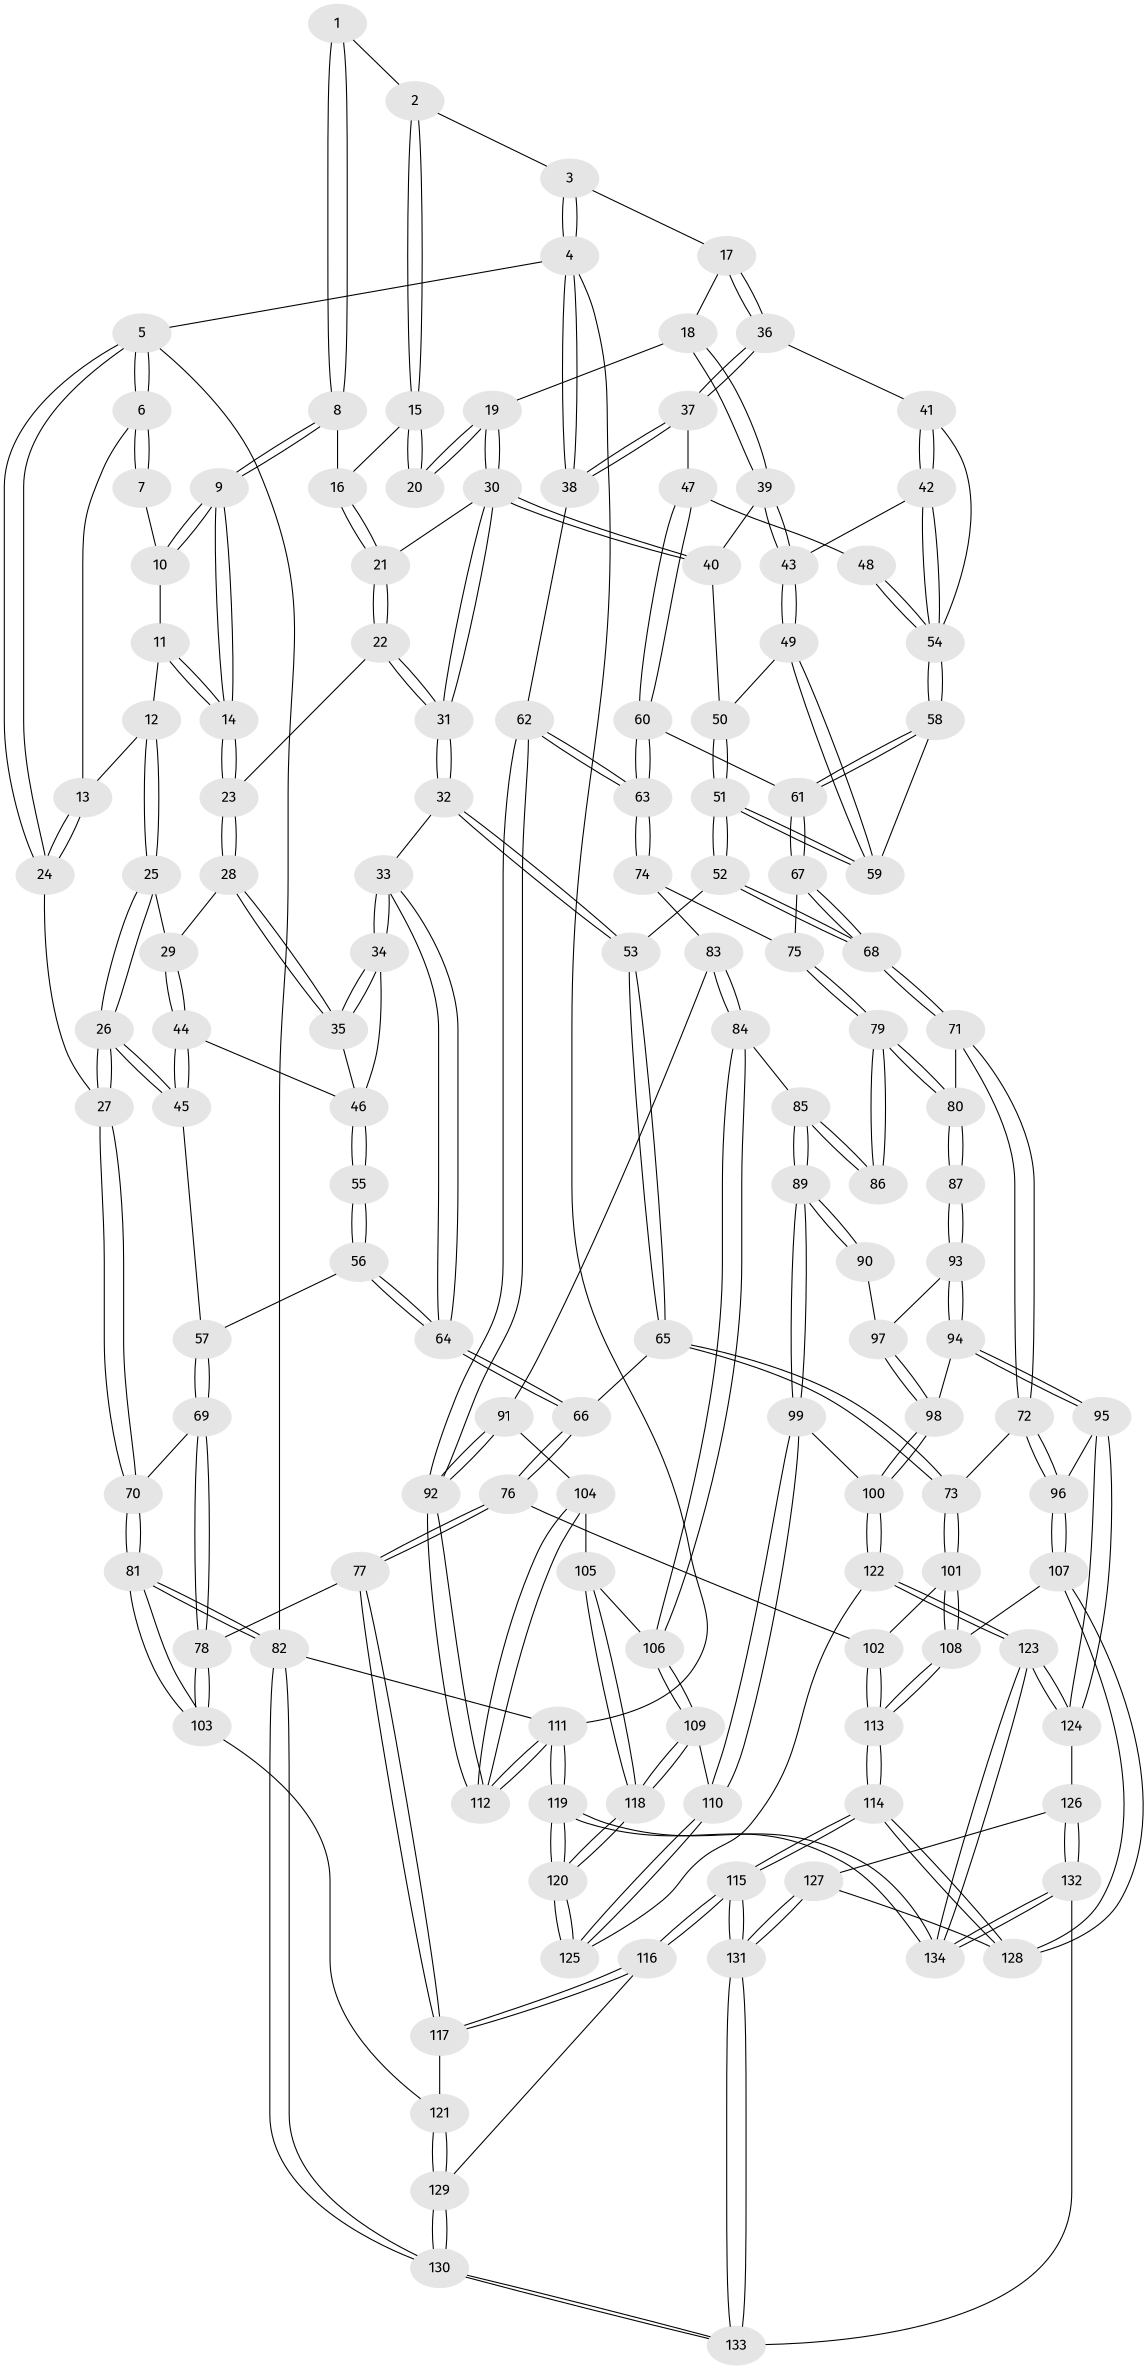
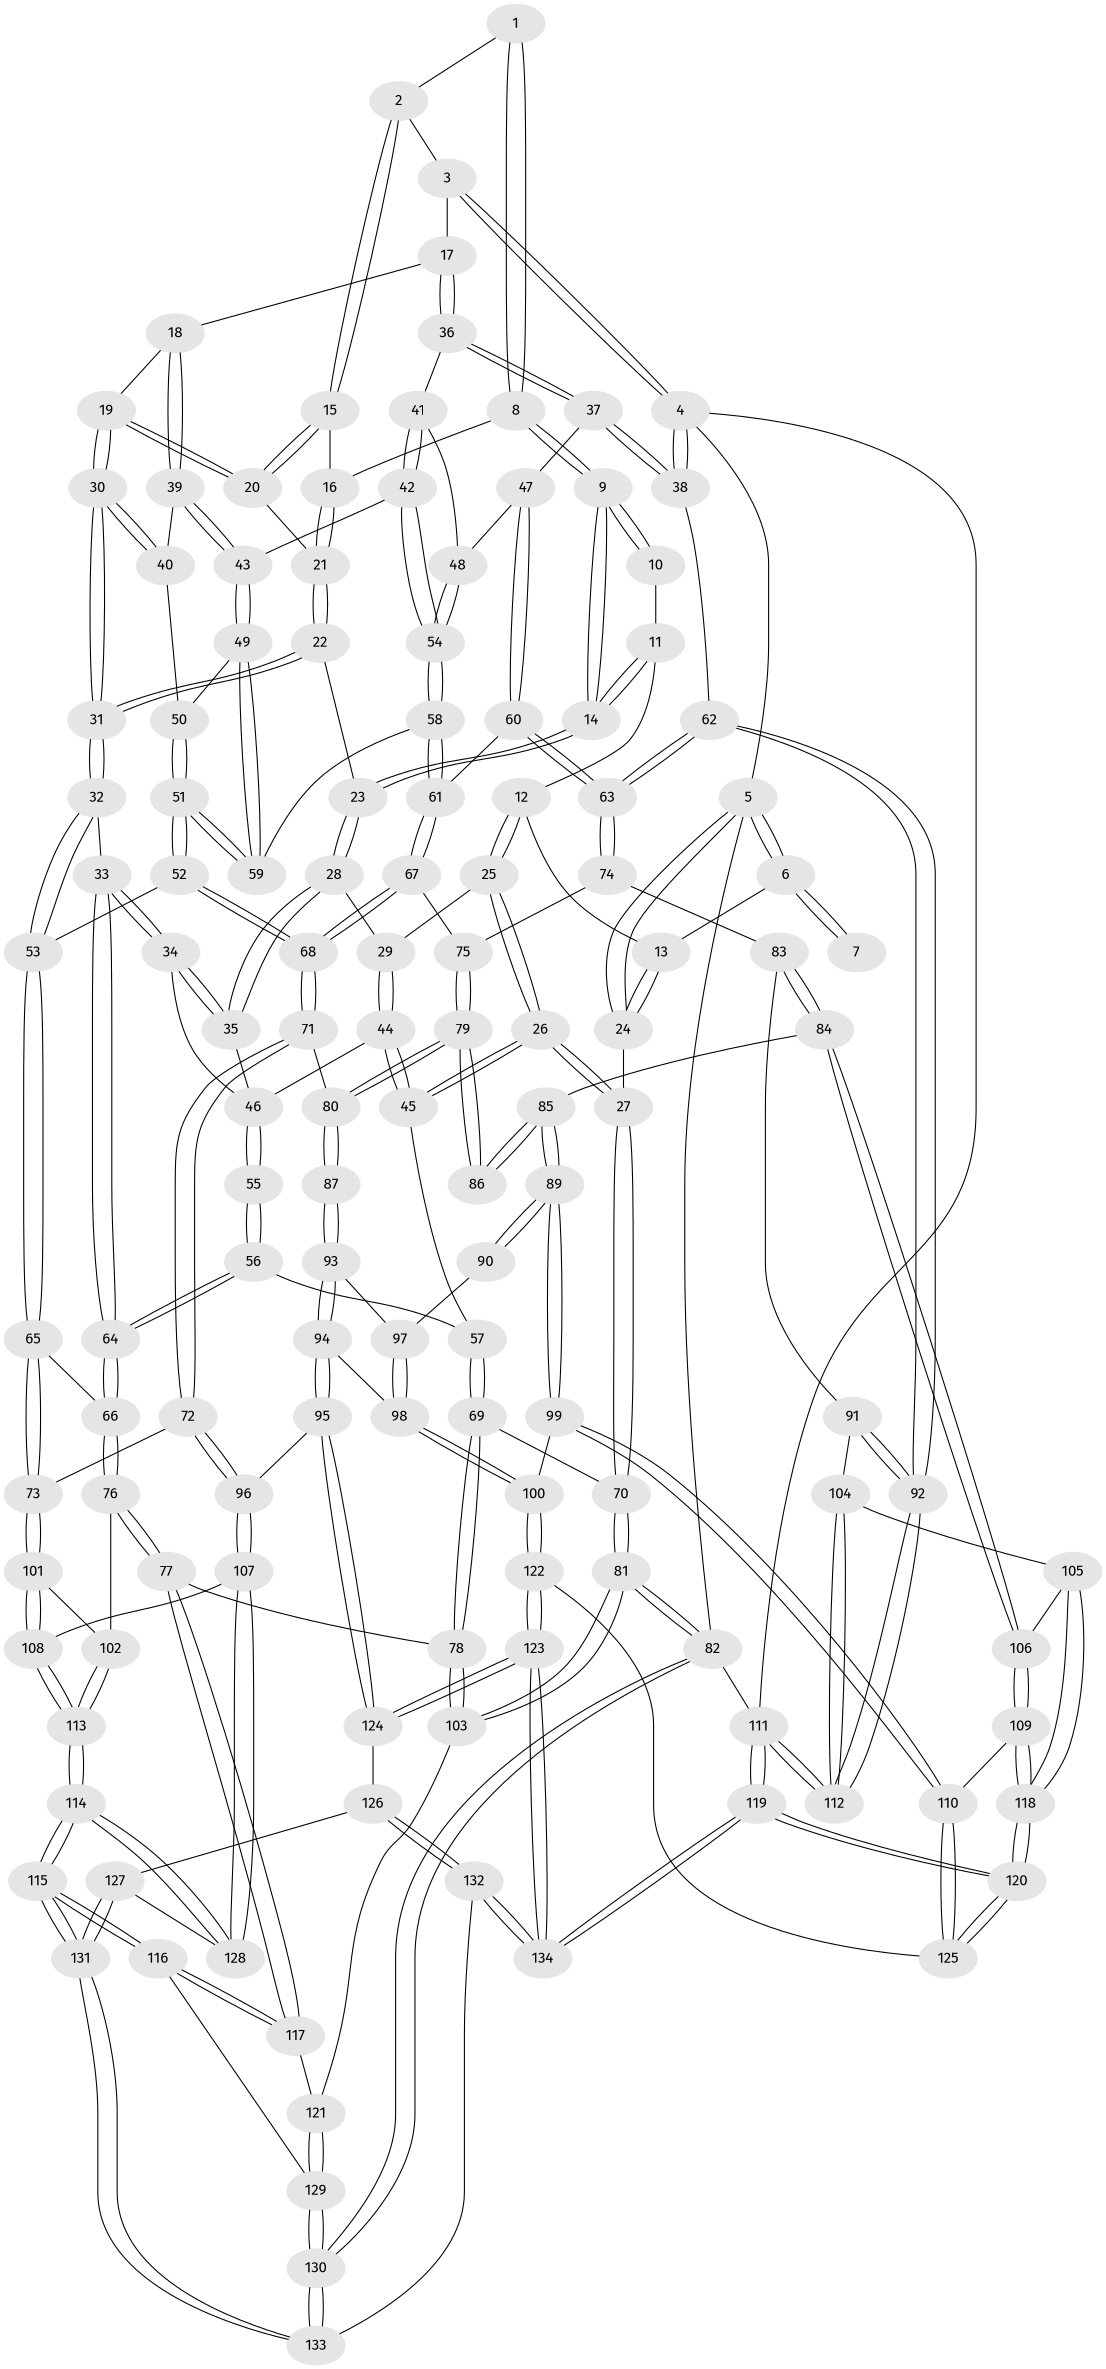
(970, 524) -> (450, 486)
(151, 527) -> none
(436, 527) -> (286, 527)
